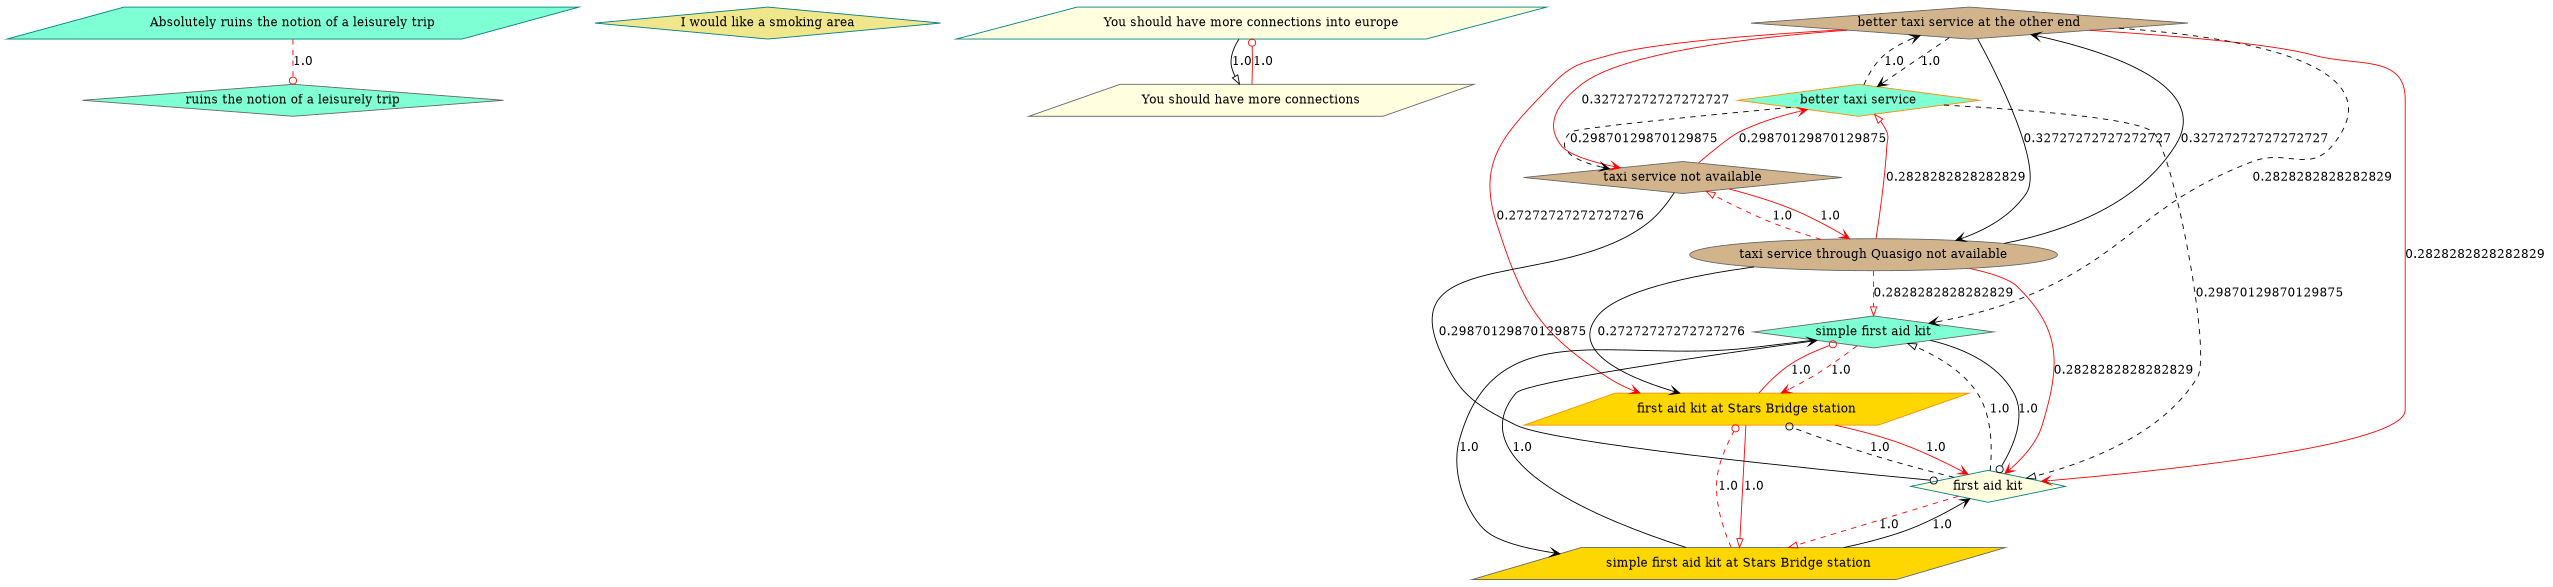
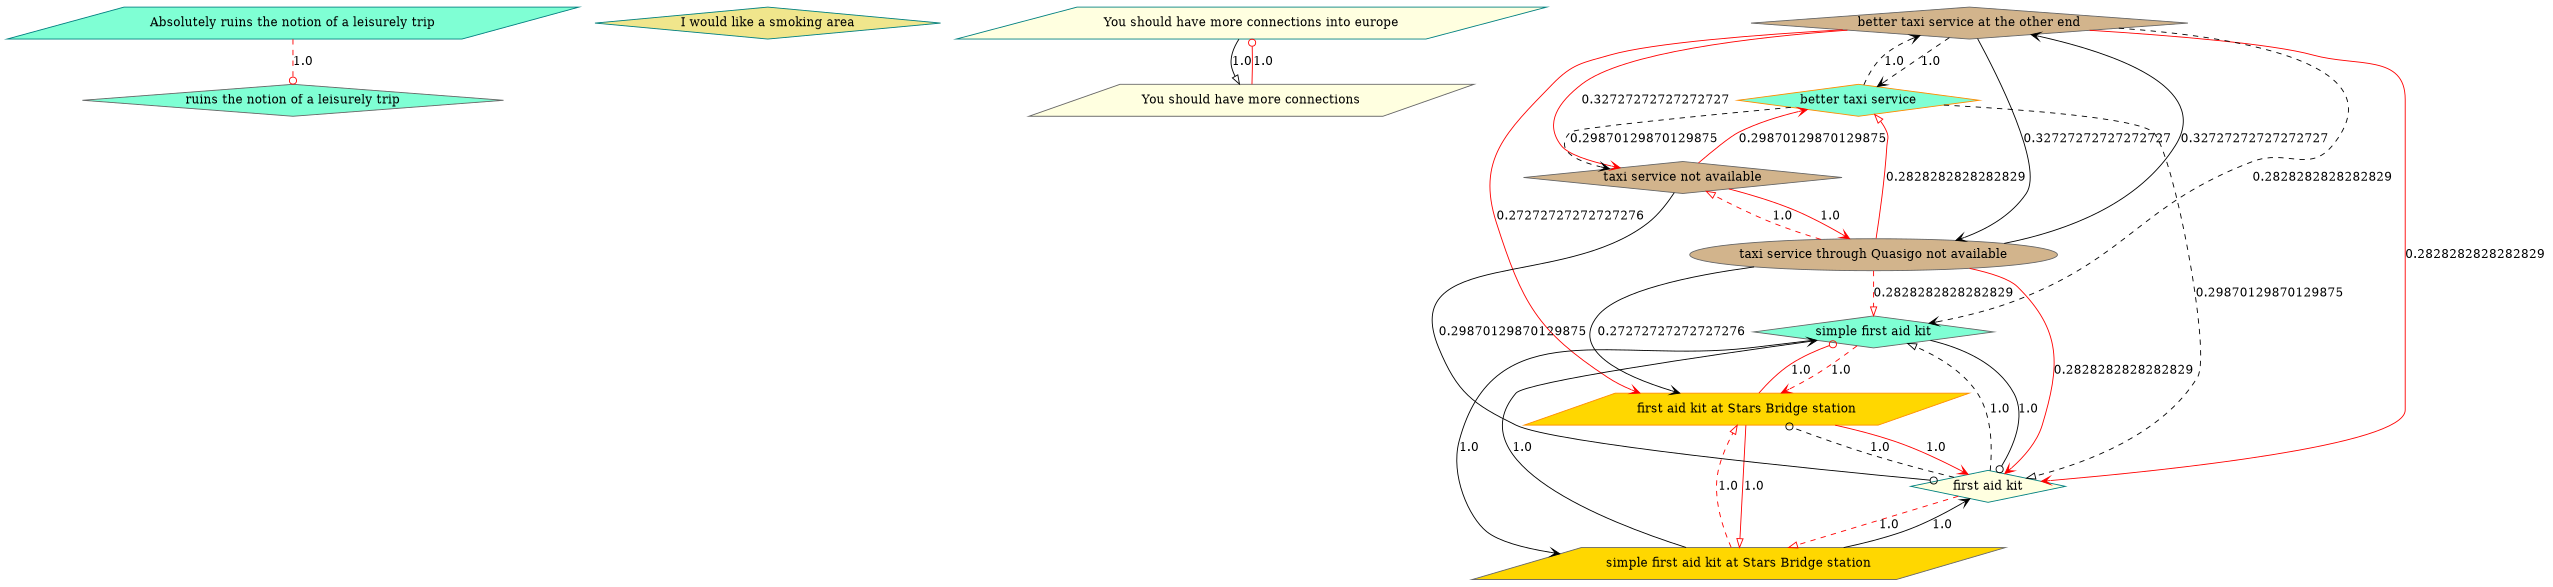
(1717, 489) -> (1717, 490)
